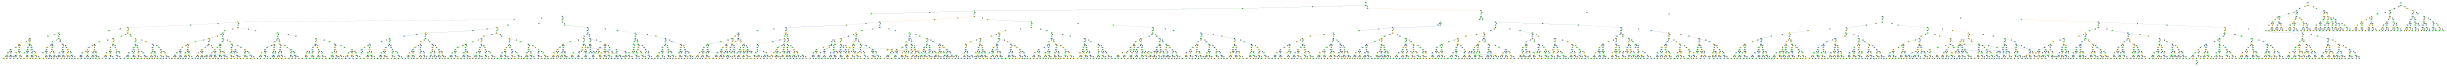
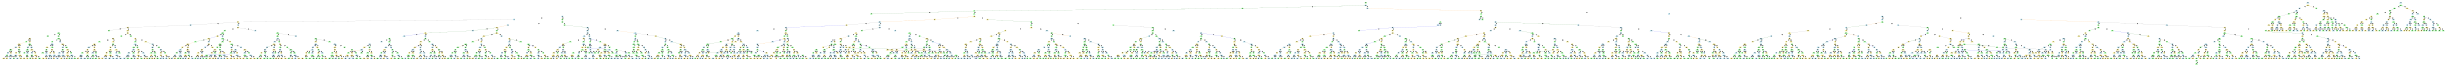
(32, 50) -> (32, 50)
